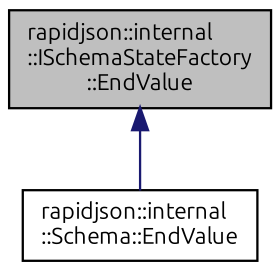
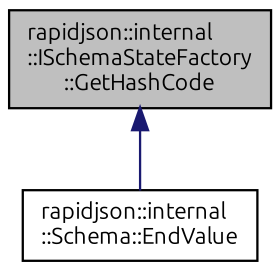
(140, 59) -> (140, 59)
